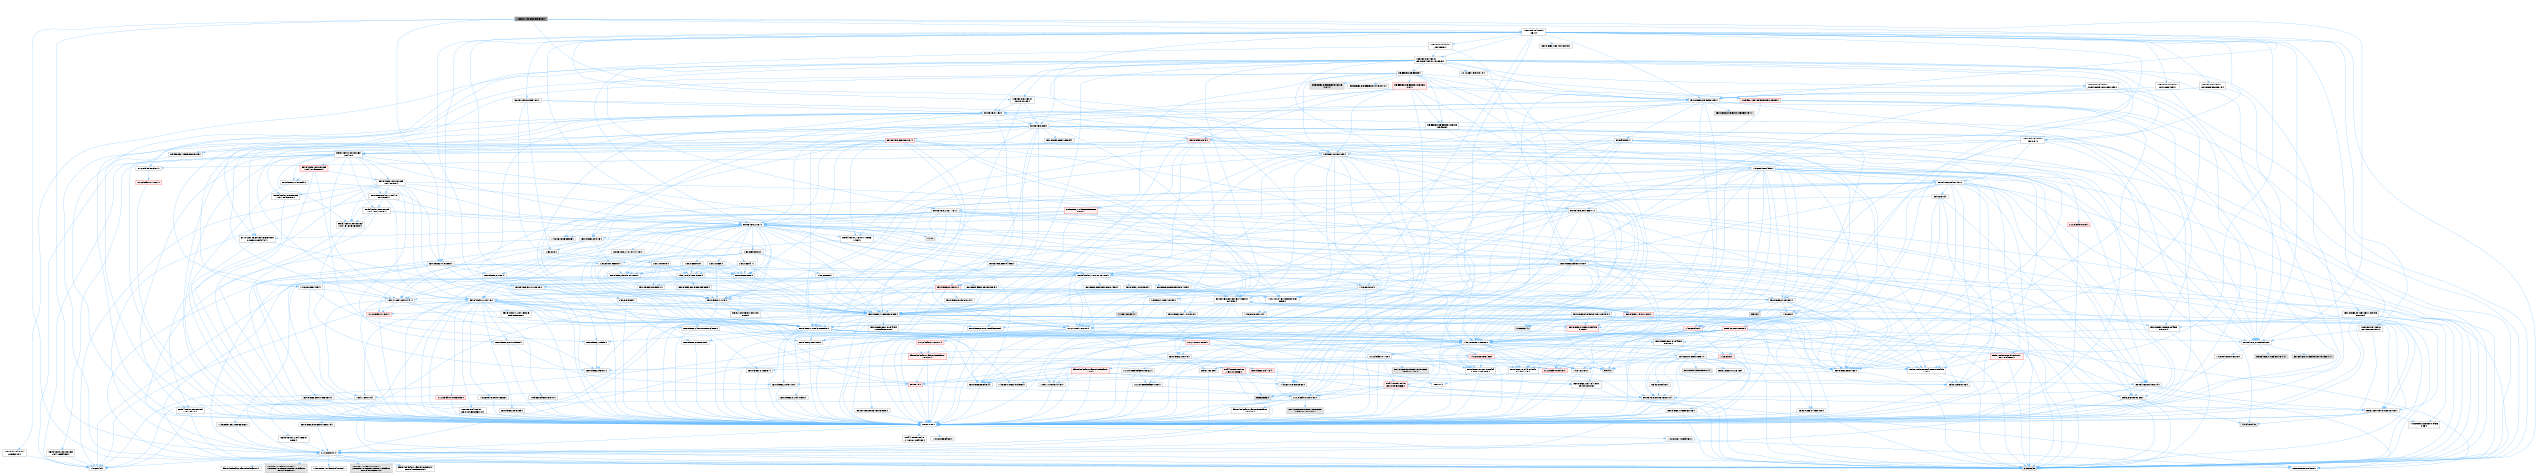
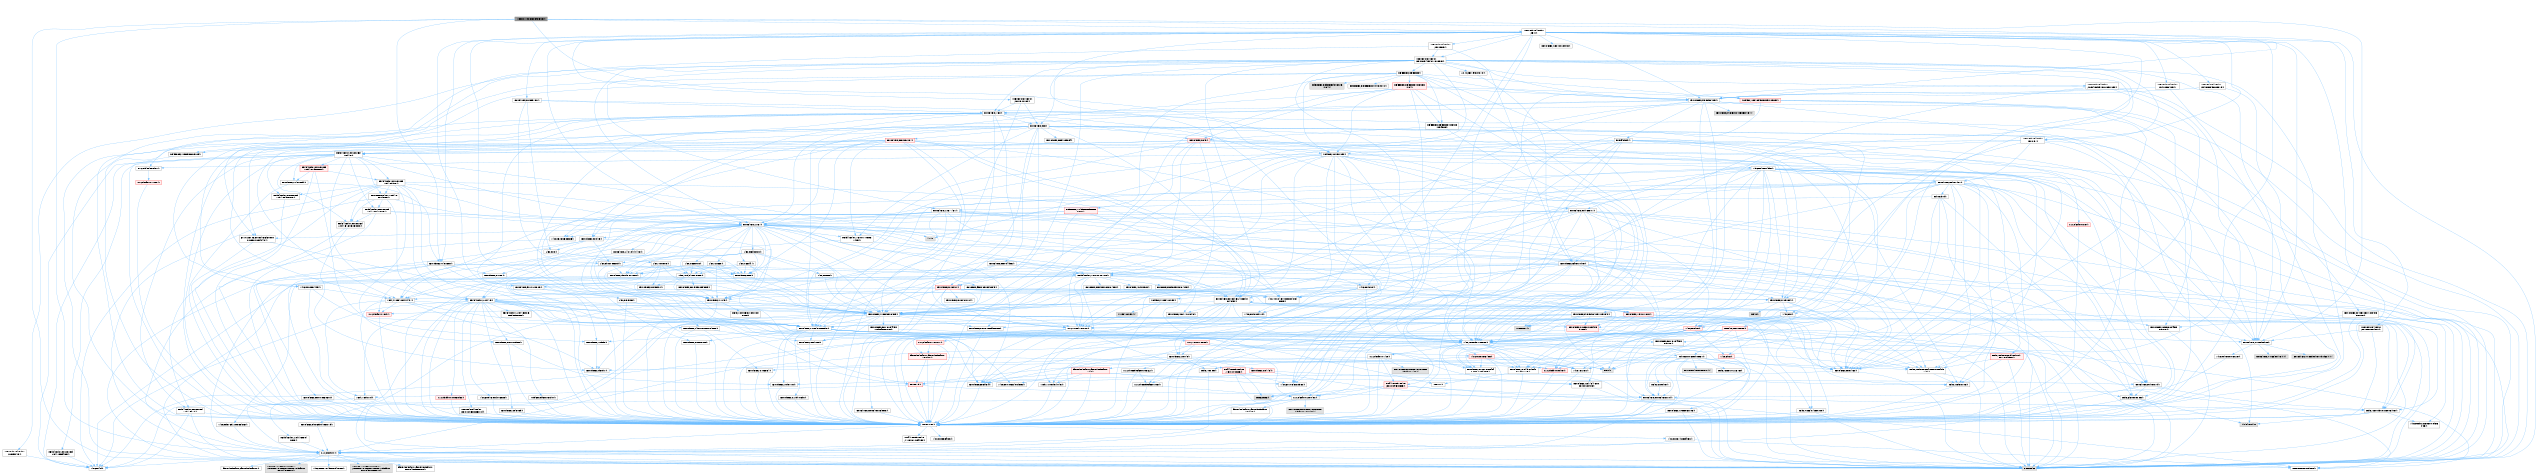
(1215, 63) -> (1235, 162)
none -> (987, 219)
none -> (1185, 407)
